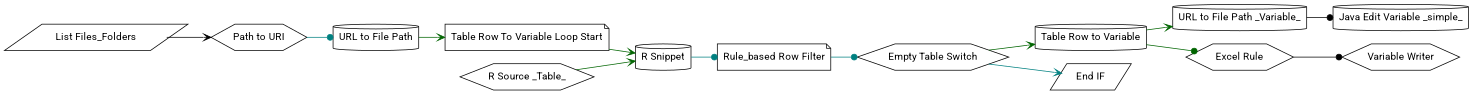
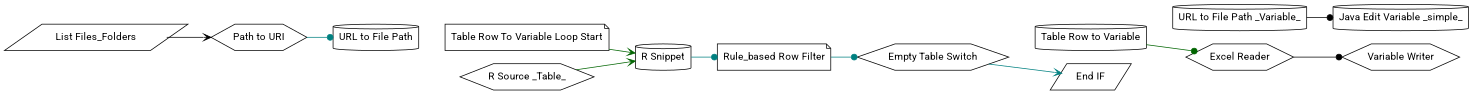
(1156, 29) -> none
(428, 37) -> none
(1008, 48) -> none
(1240, 57) -> (1240, 57)
